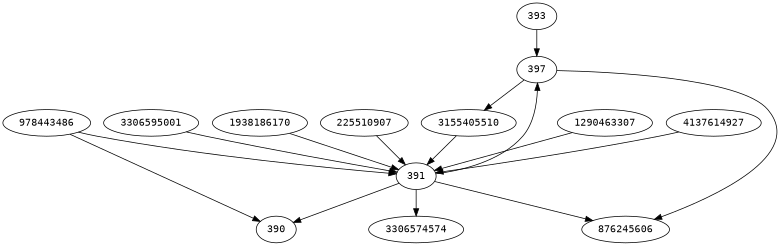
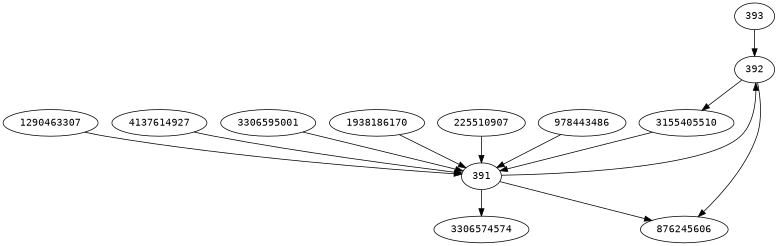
(537, 70) -> (755, 70)
(276, 229) -> none
